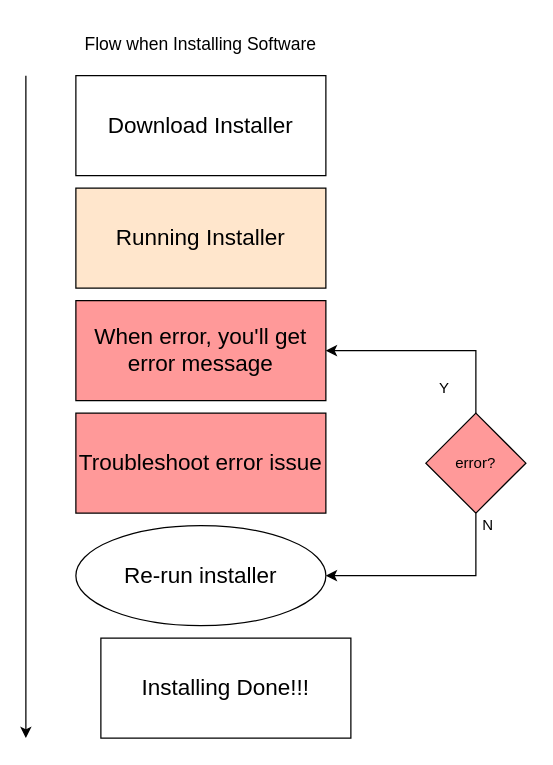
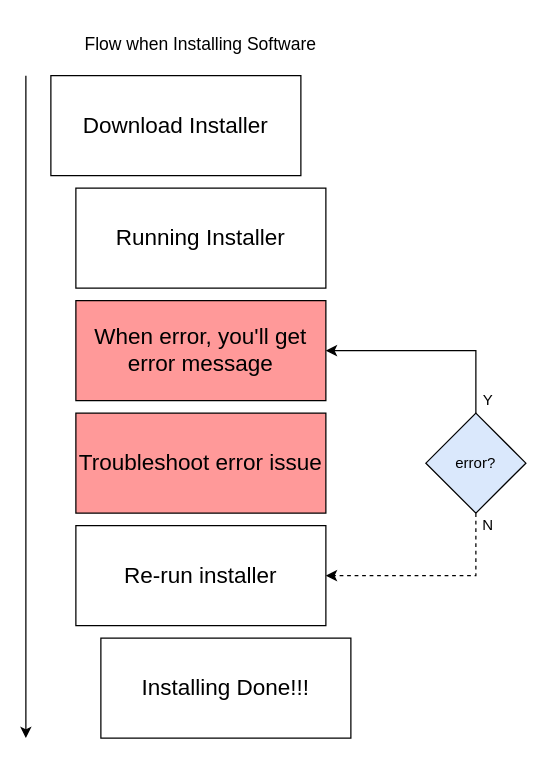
(201, 126) -> (176, 126)
(201, 238) -> (201, 238)
(444, 388) -> (488, 401)
(476, 463) -> (476, 463)
(201, 576) -> (201, 576)
(435, 576) -> (435, 576)
